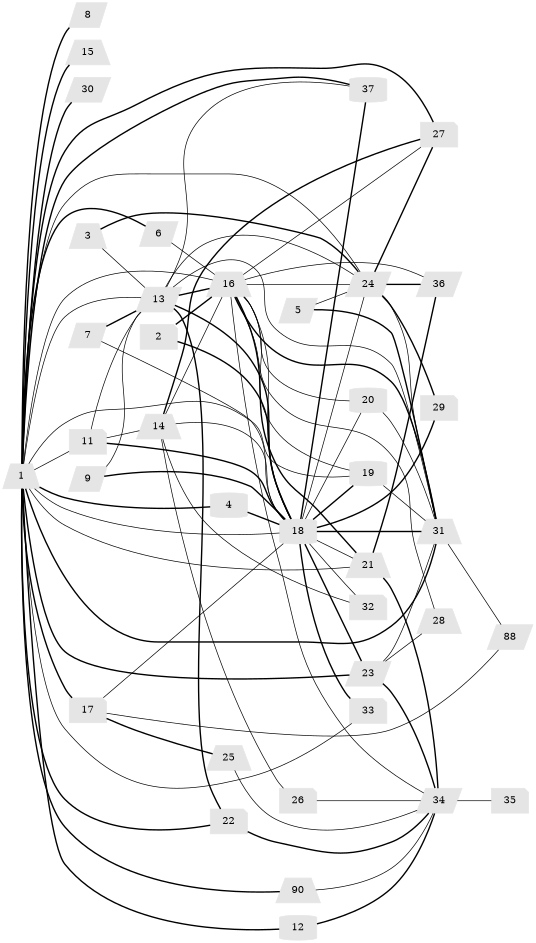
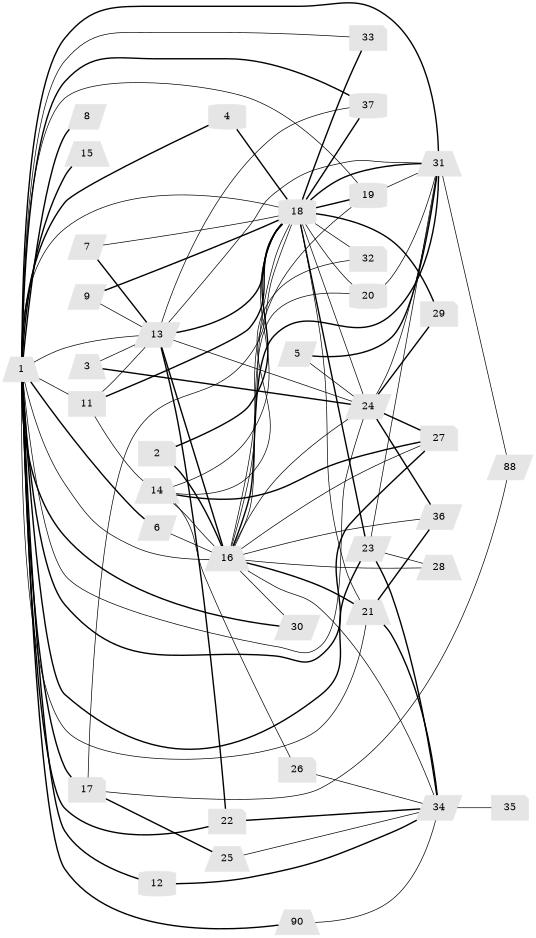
none -> (262, 593)
